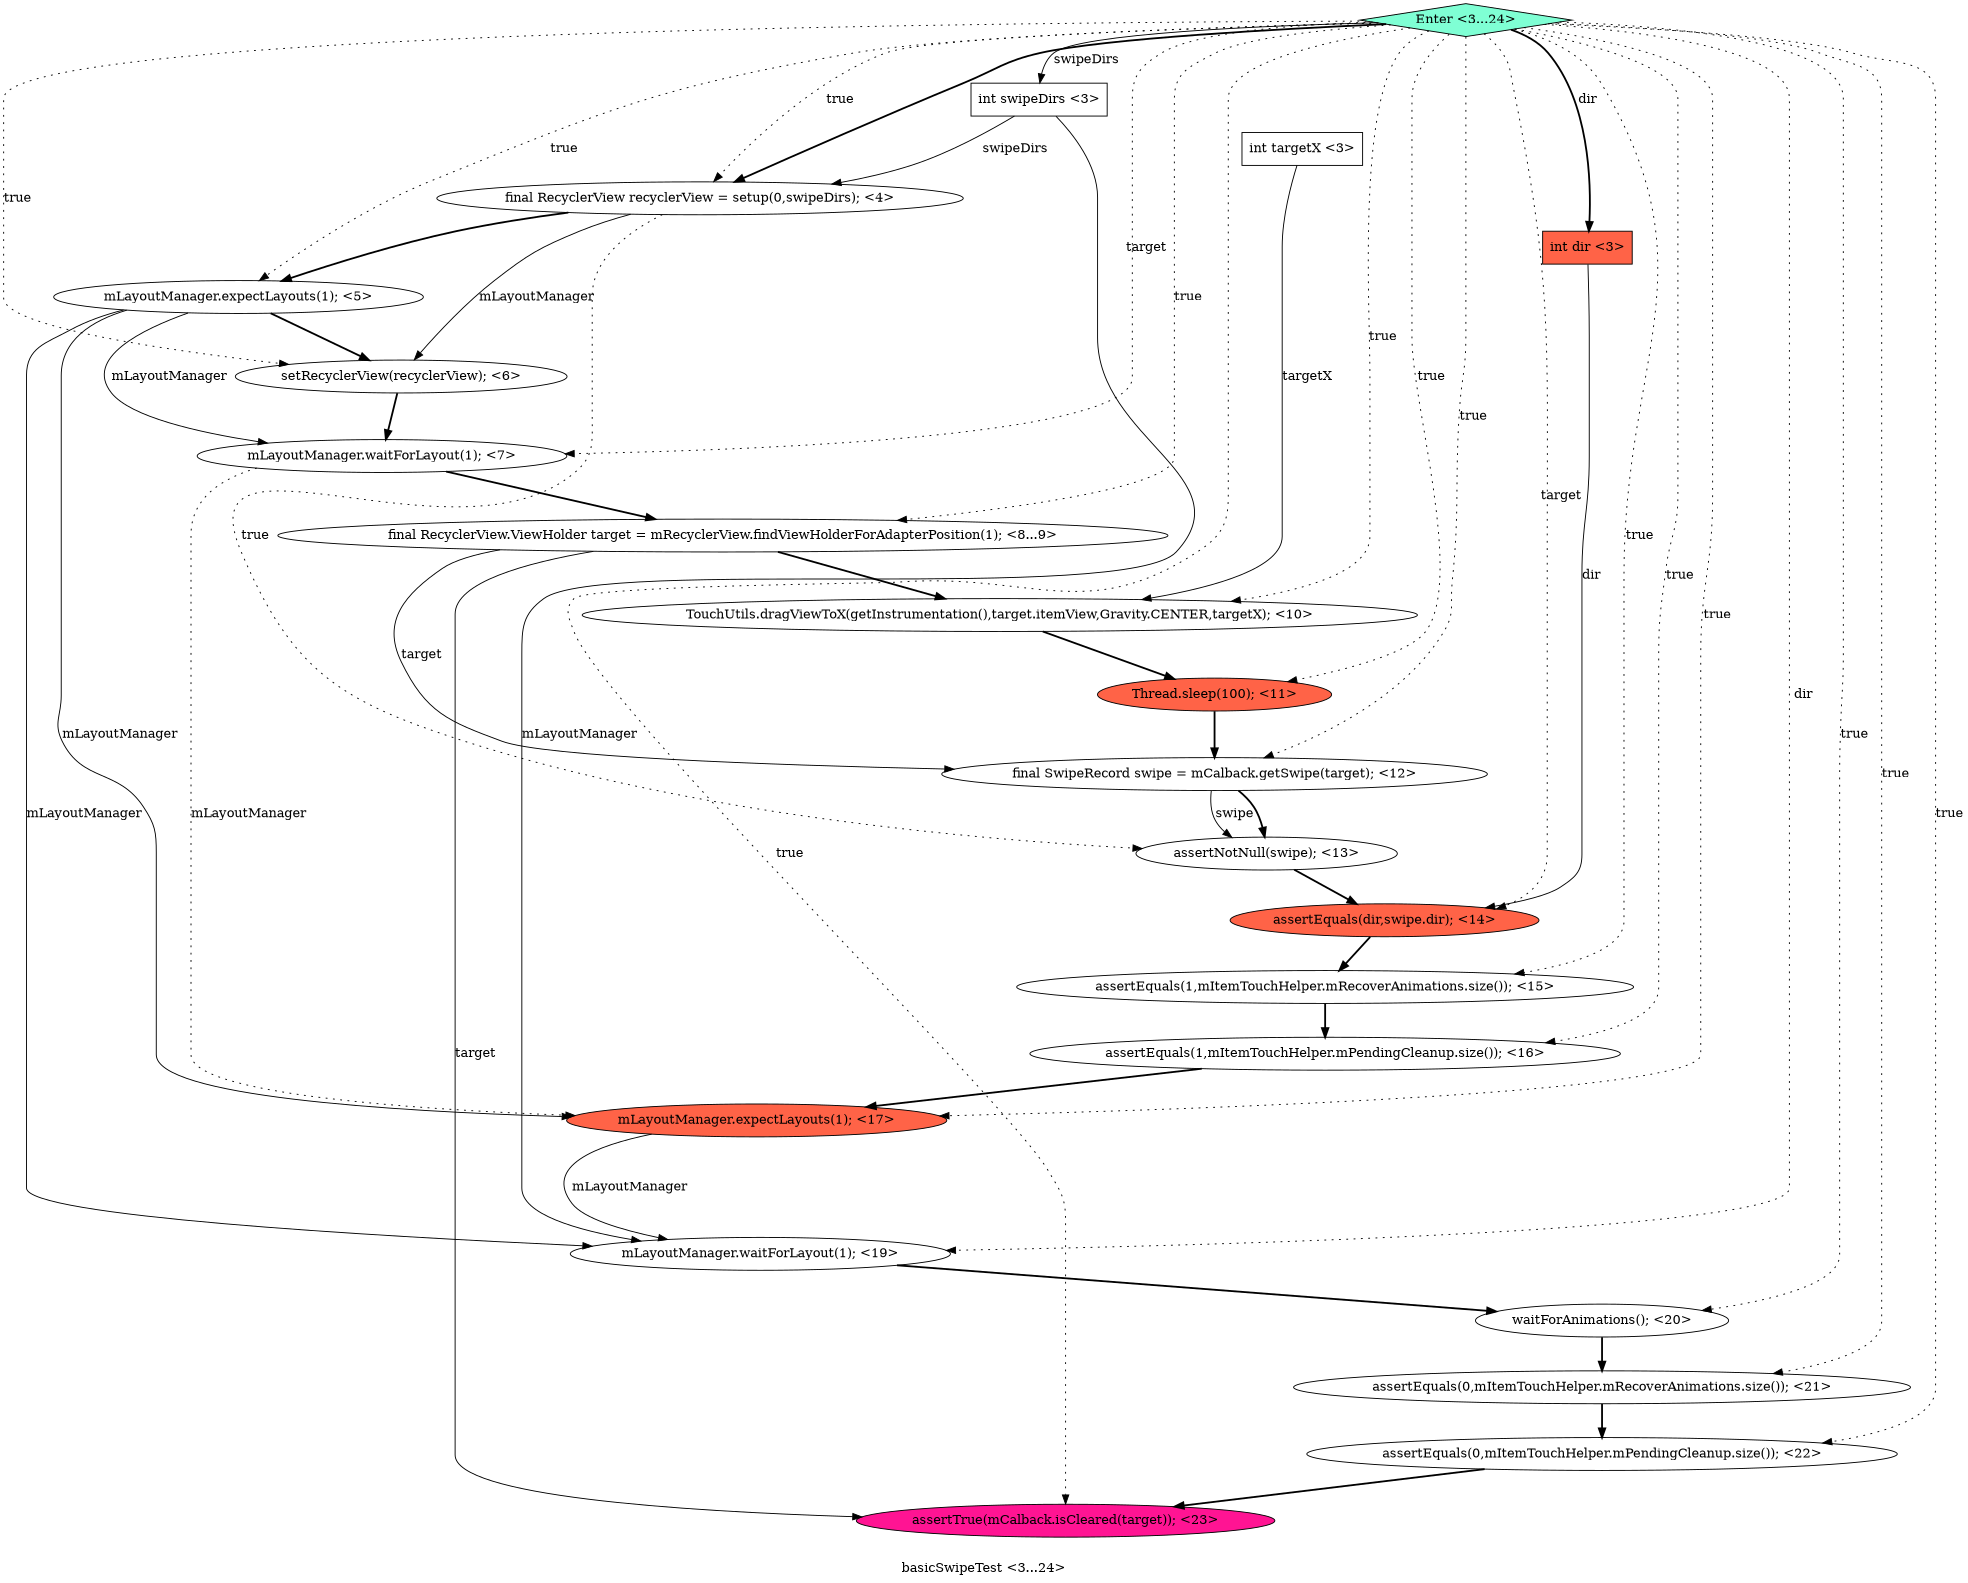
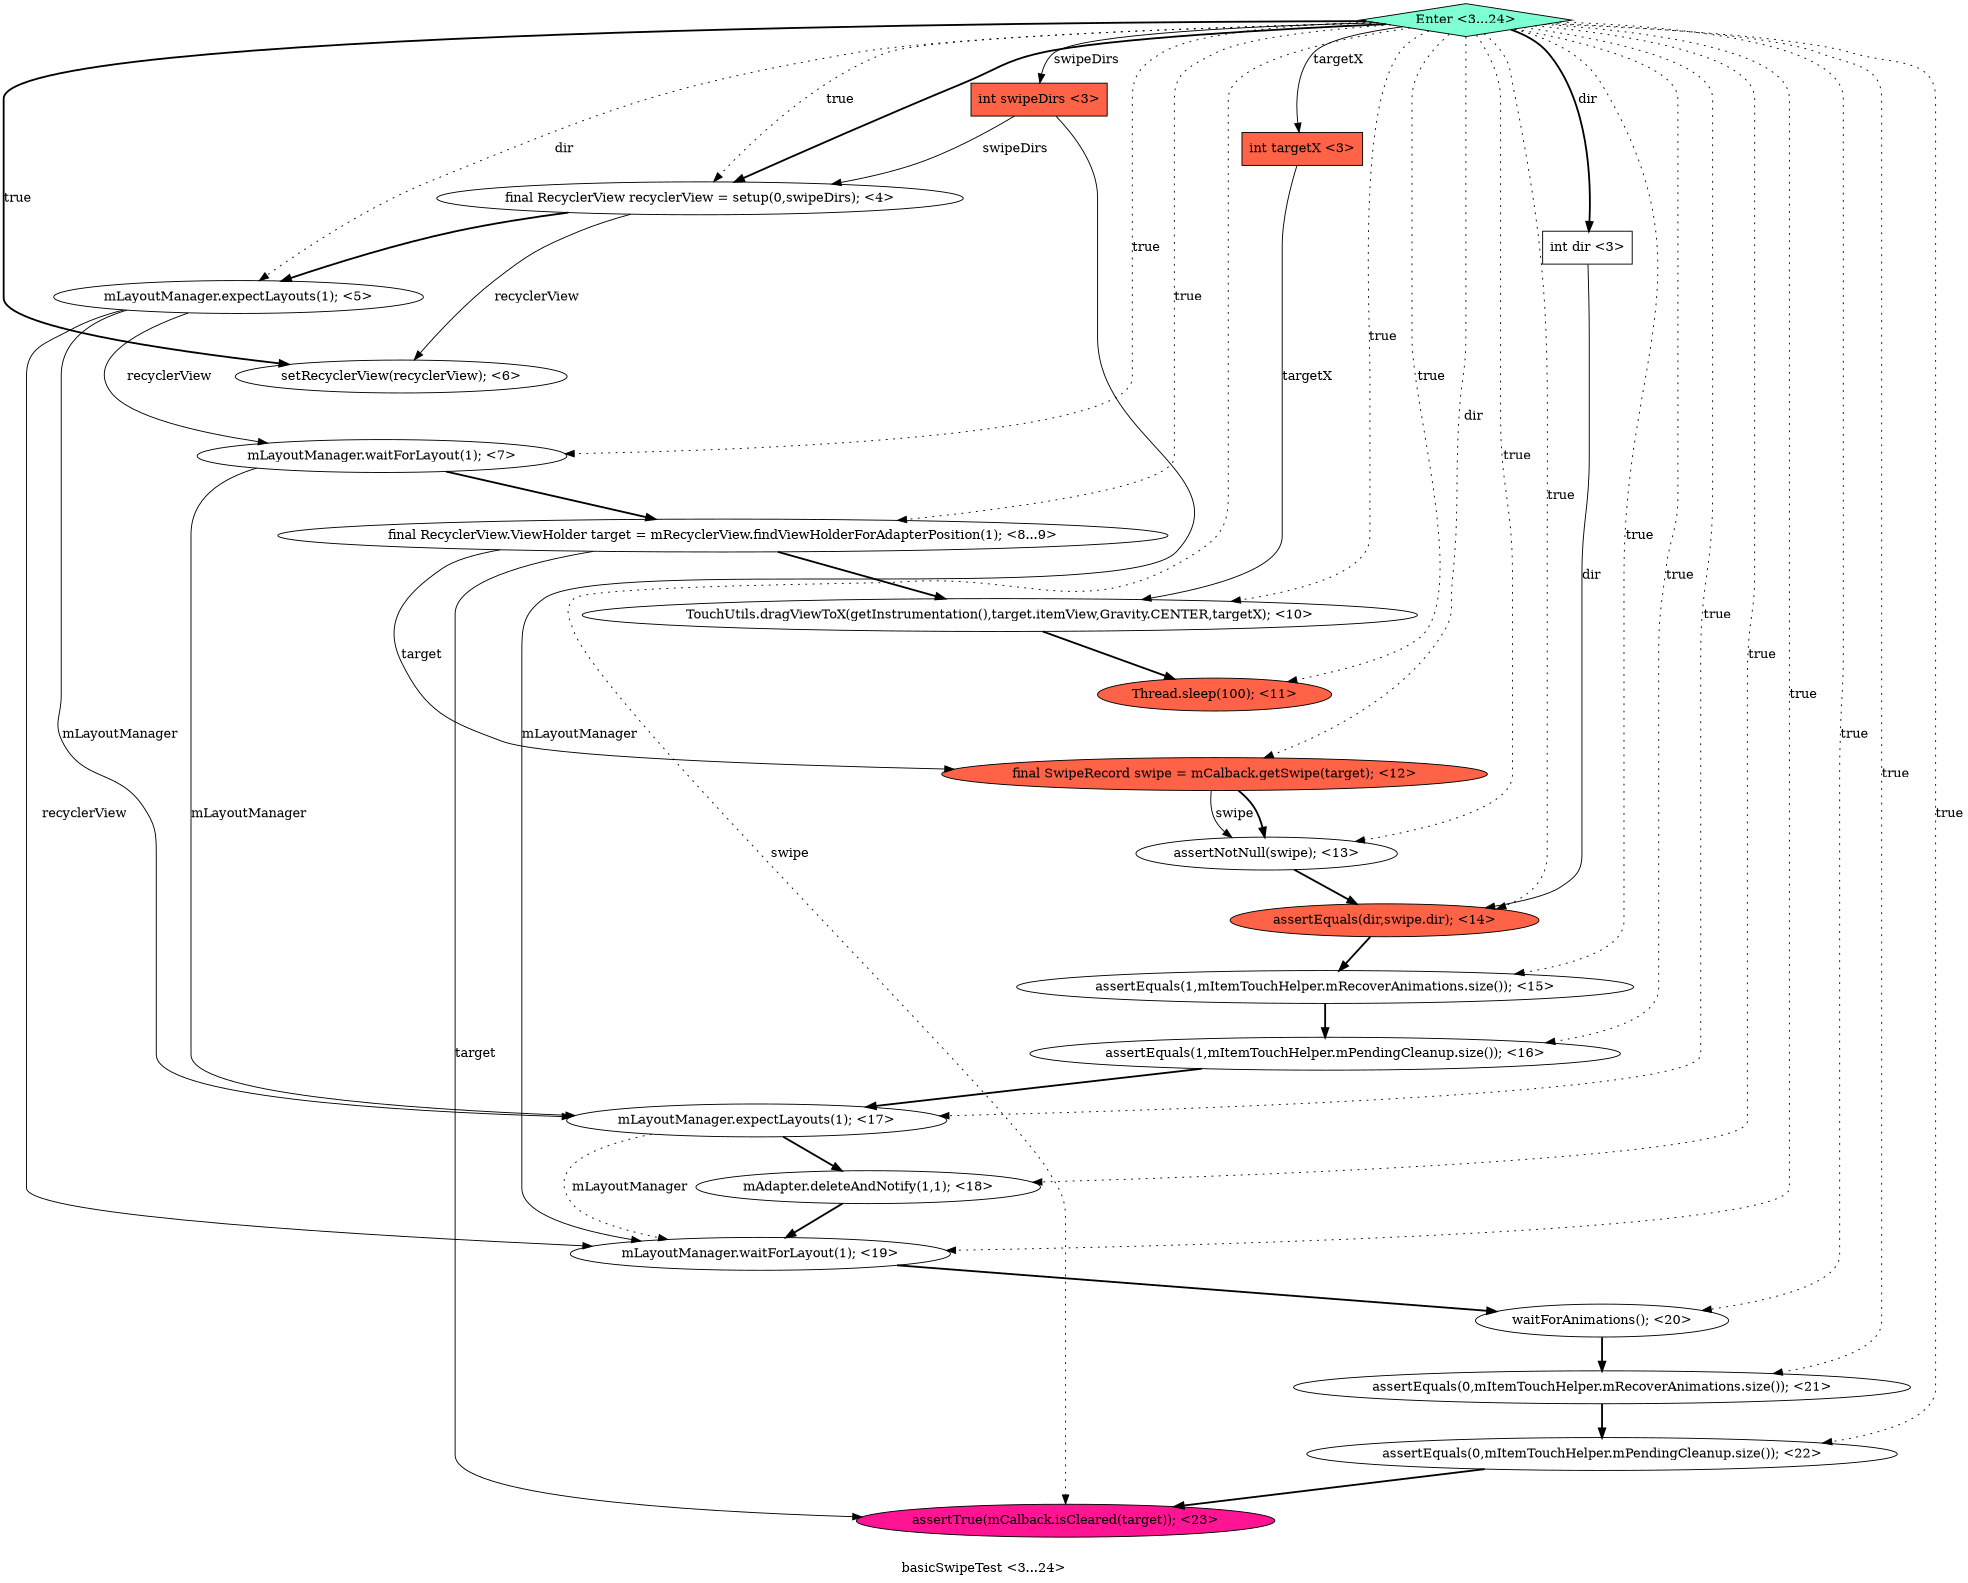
(438, 40) -> (438, 40)
none -> (1312, 55)
(1039, 100) -> (1039, 100)
(564, 149) -> (564, 149)
(1302, 149) -> (1302, 149)
(1146, 248) -> (1146, 248)
(1587, 248) -> (1587, 248)
(537, 297) -> (537, 297)
(316, 335) -> none
(170, 377) -> (170, 377)
(393, 412) -> none
(1474, 416) -> (1474, 416)
(1561, 496) -> (1561, 496)
(322, 673) -> (1505, 487)
(1804, 695) -> (1804, 695)
(1215, 730) -> none
(1215, 774) -> (1215, 774)
(85, 814) -> (85, 814)
(790, 854) -> (790, 854)
(191, 937) -> (191, 937)
(757, 1120) -> (757, 1120)
none -> (868, 1187)
(565, 1188) -> (565, 1188)
